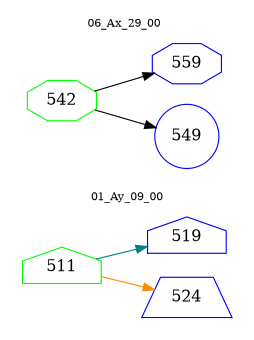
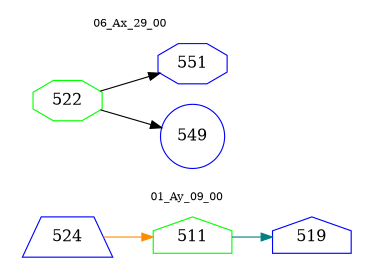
(187, 64) -> (193, 64)
(62, 101) -> (68, 101)
(122, 282) -> (123, 237)
